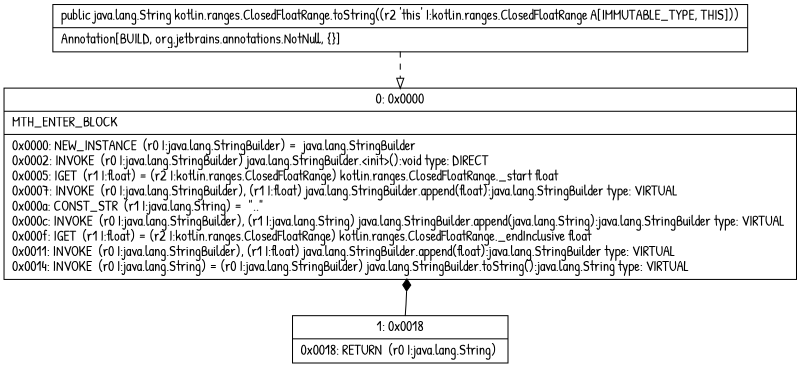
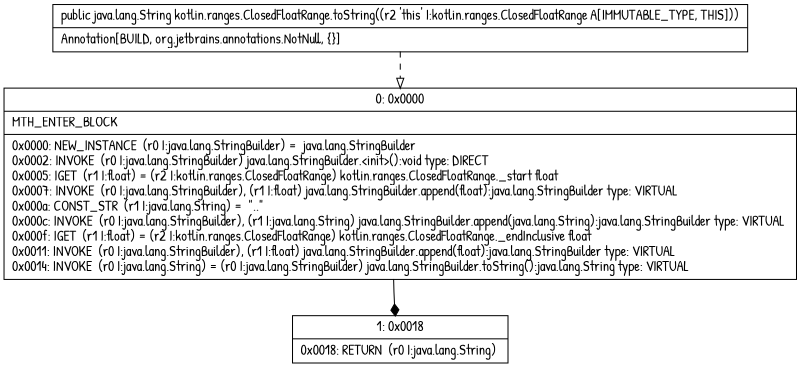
(406, 304) -> (394, 291)
